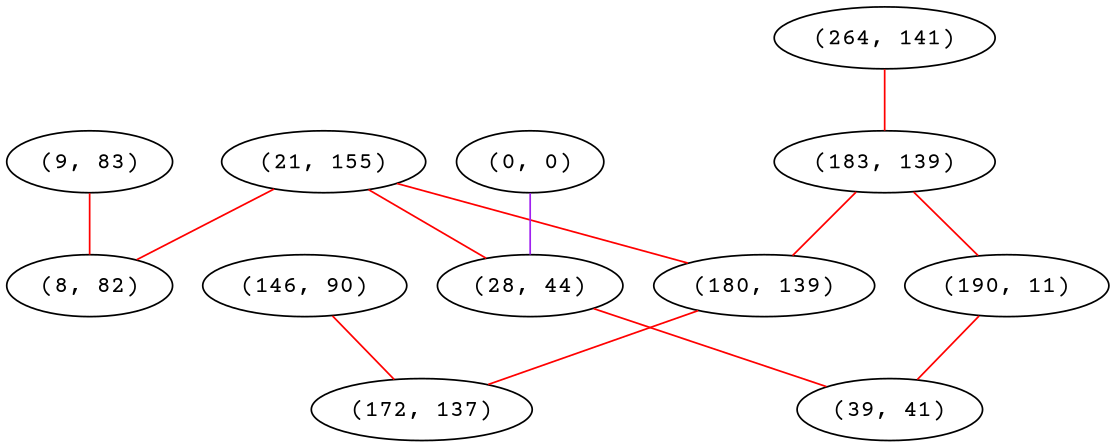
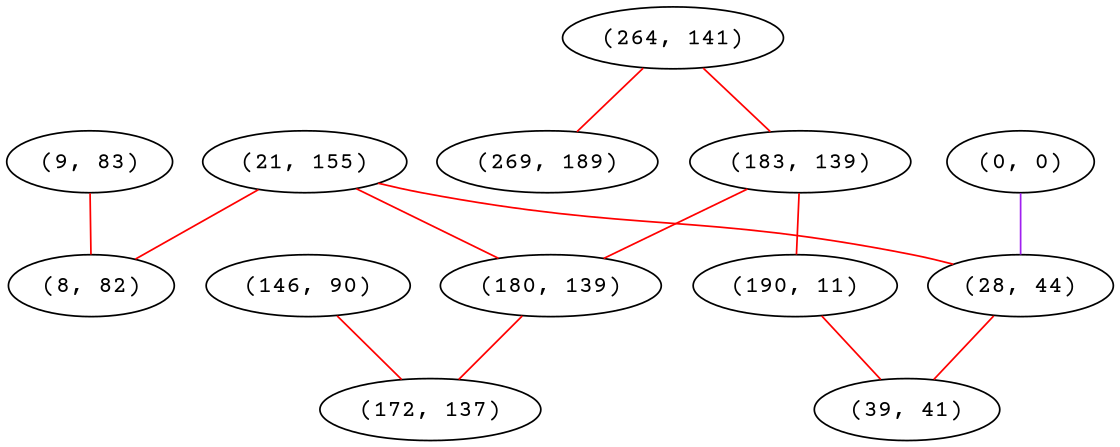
none -> (547, 162)
